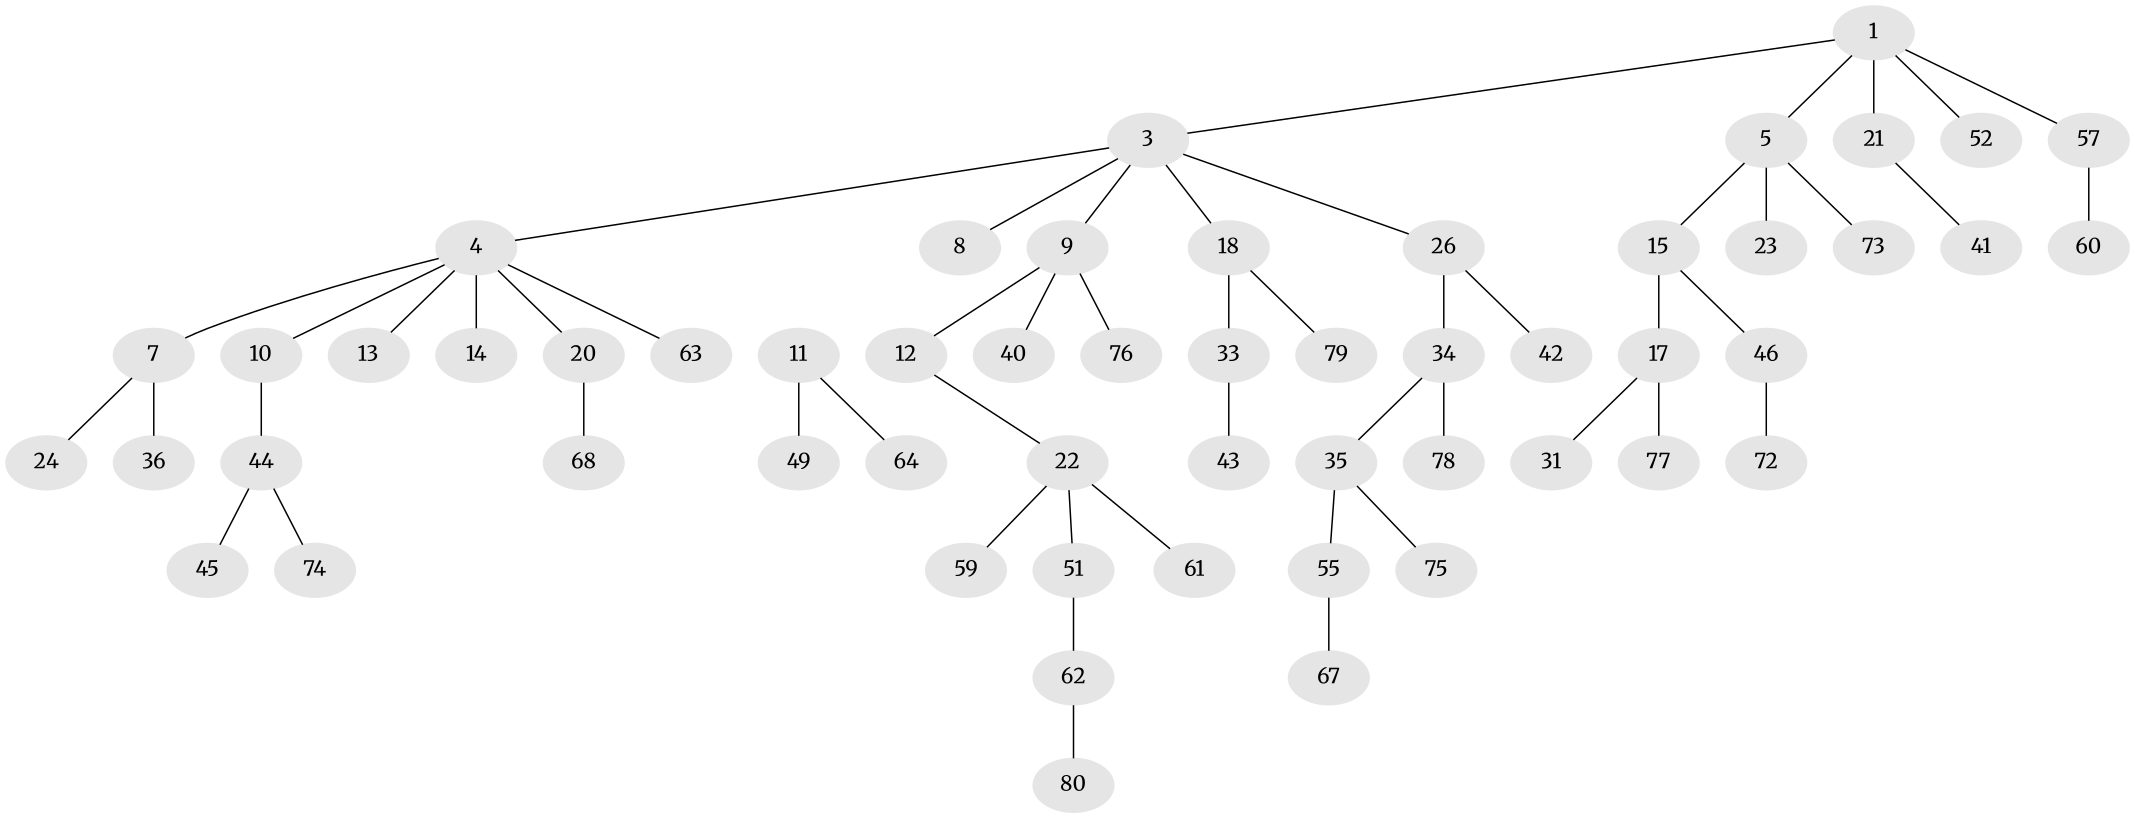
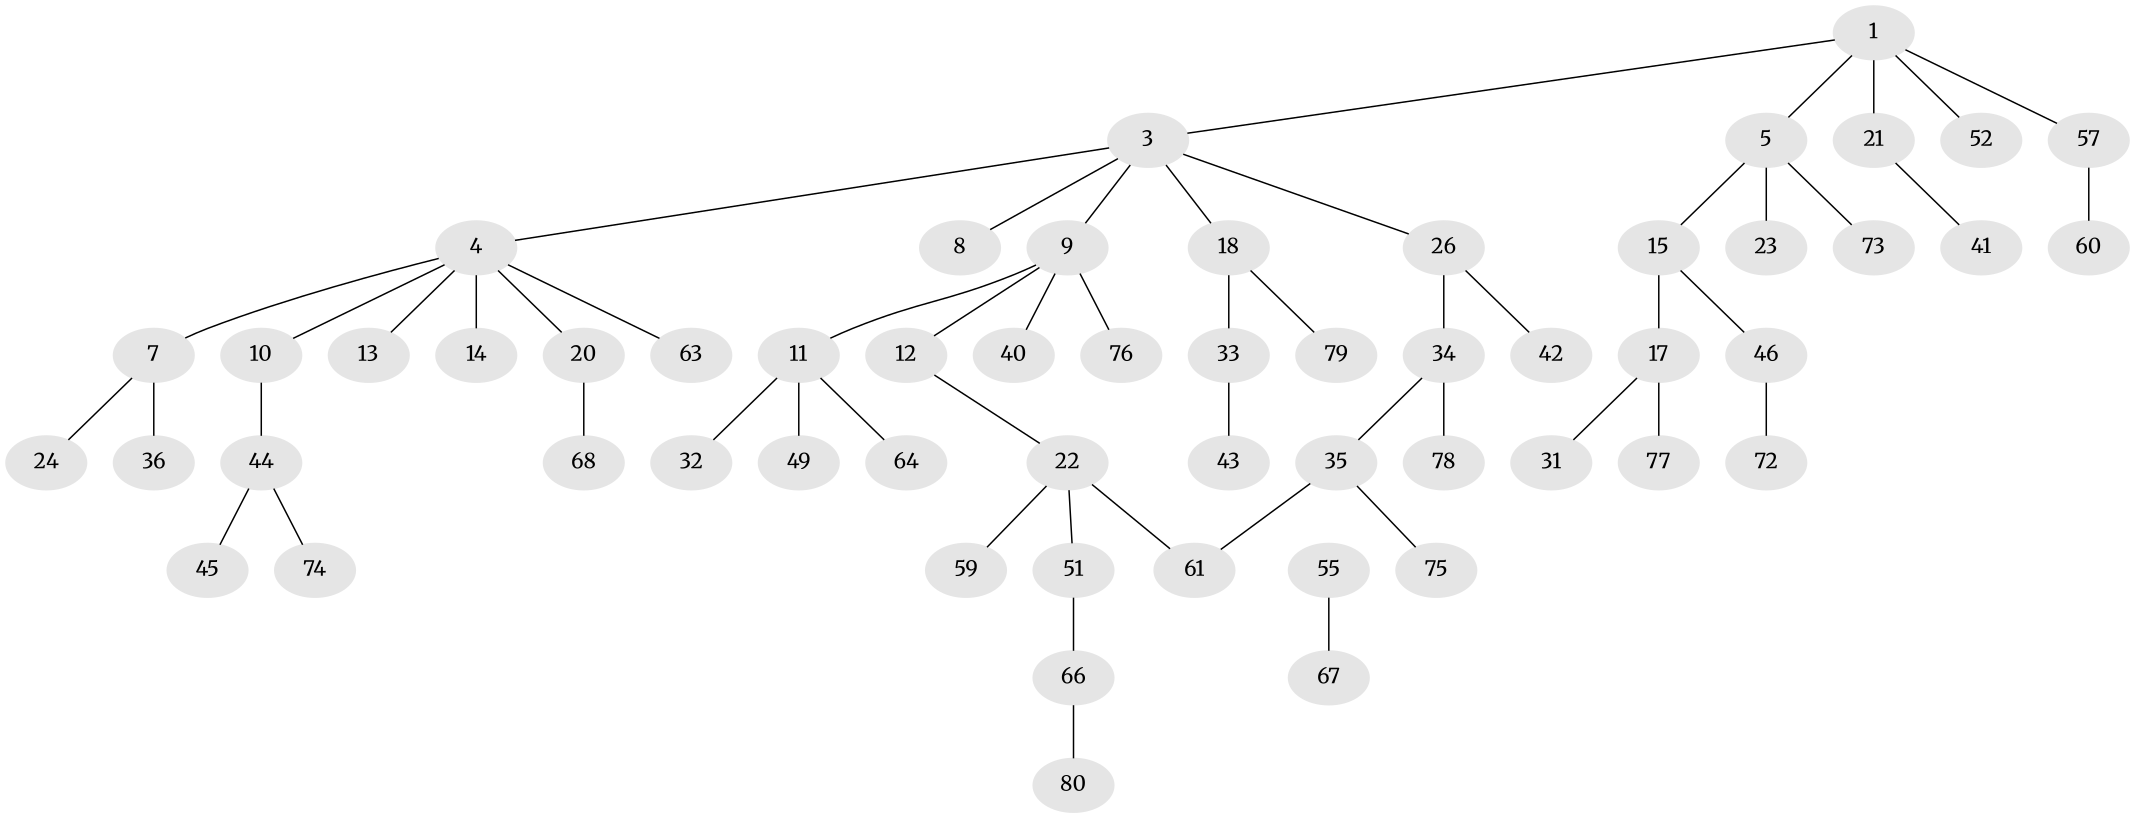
none -> (933, 302)
none -> (691, 463)
(1333, 517) -> (1266, 516)
(1074, 678) -> (1074, 678)
